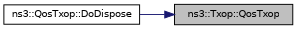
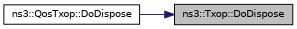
(234, 15) -> (234, 15)
